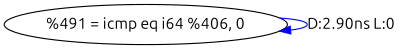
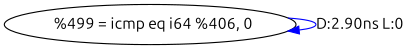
(146, 25) -> (150, 25)
